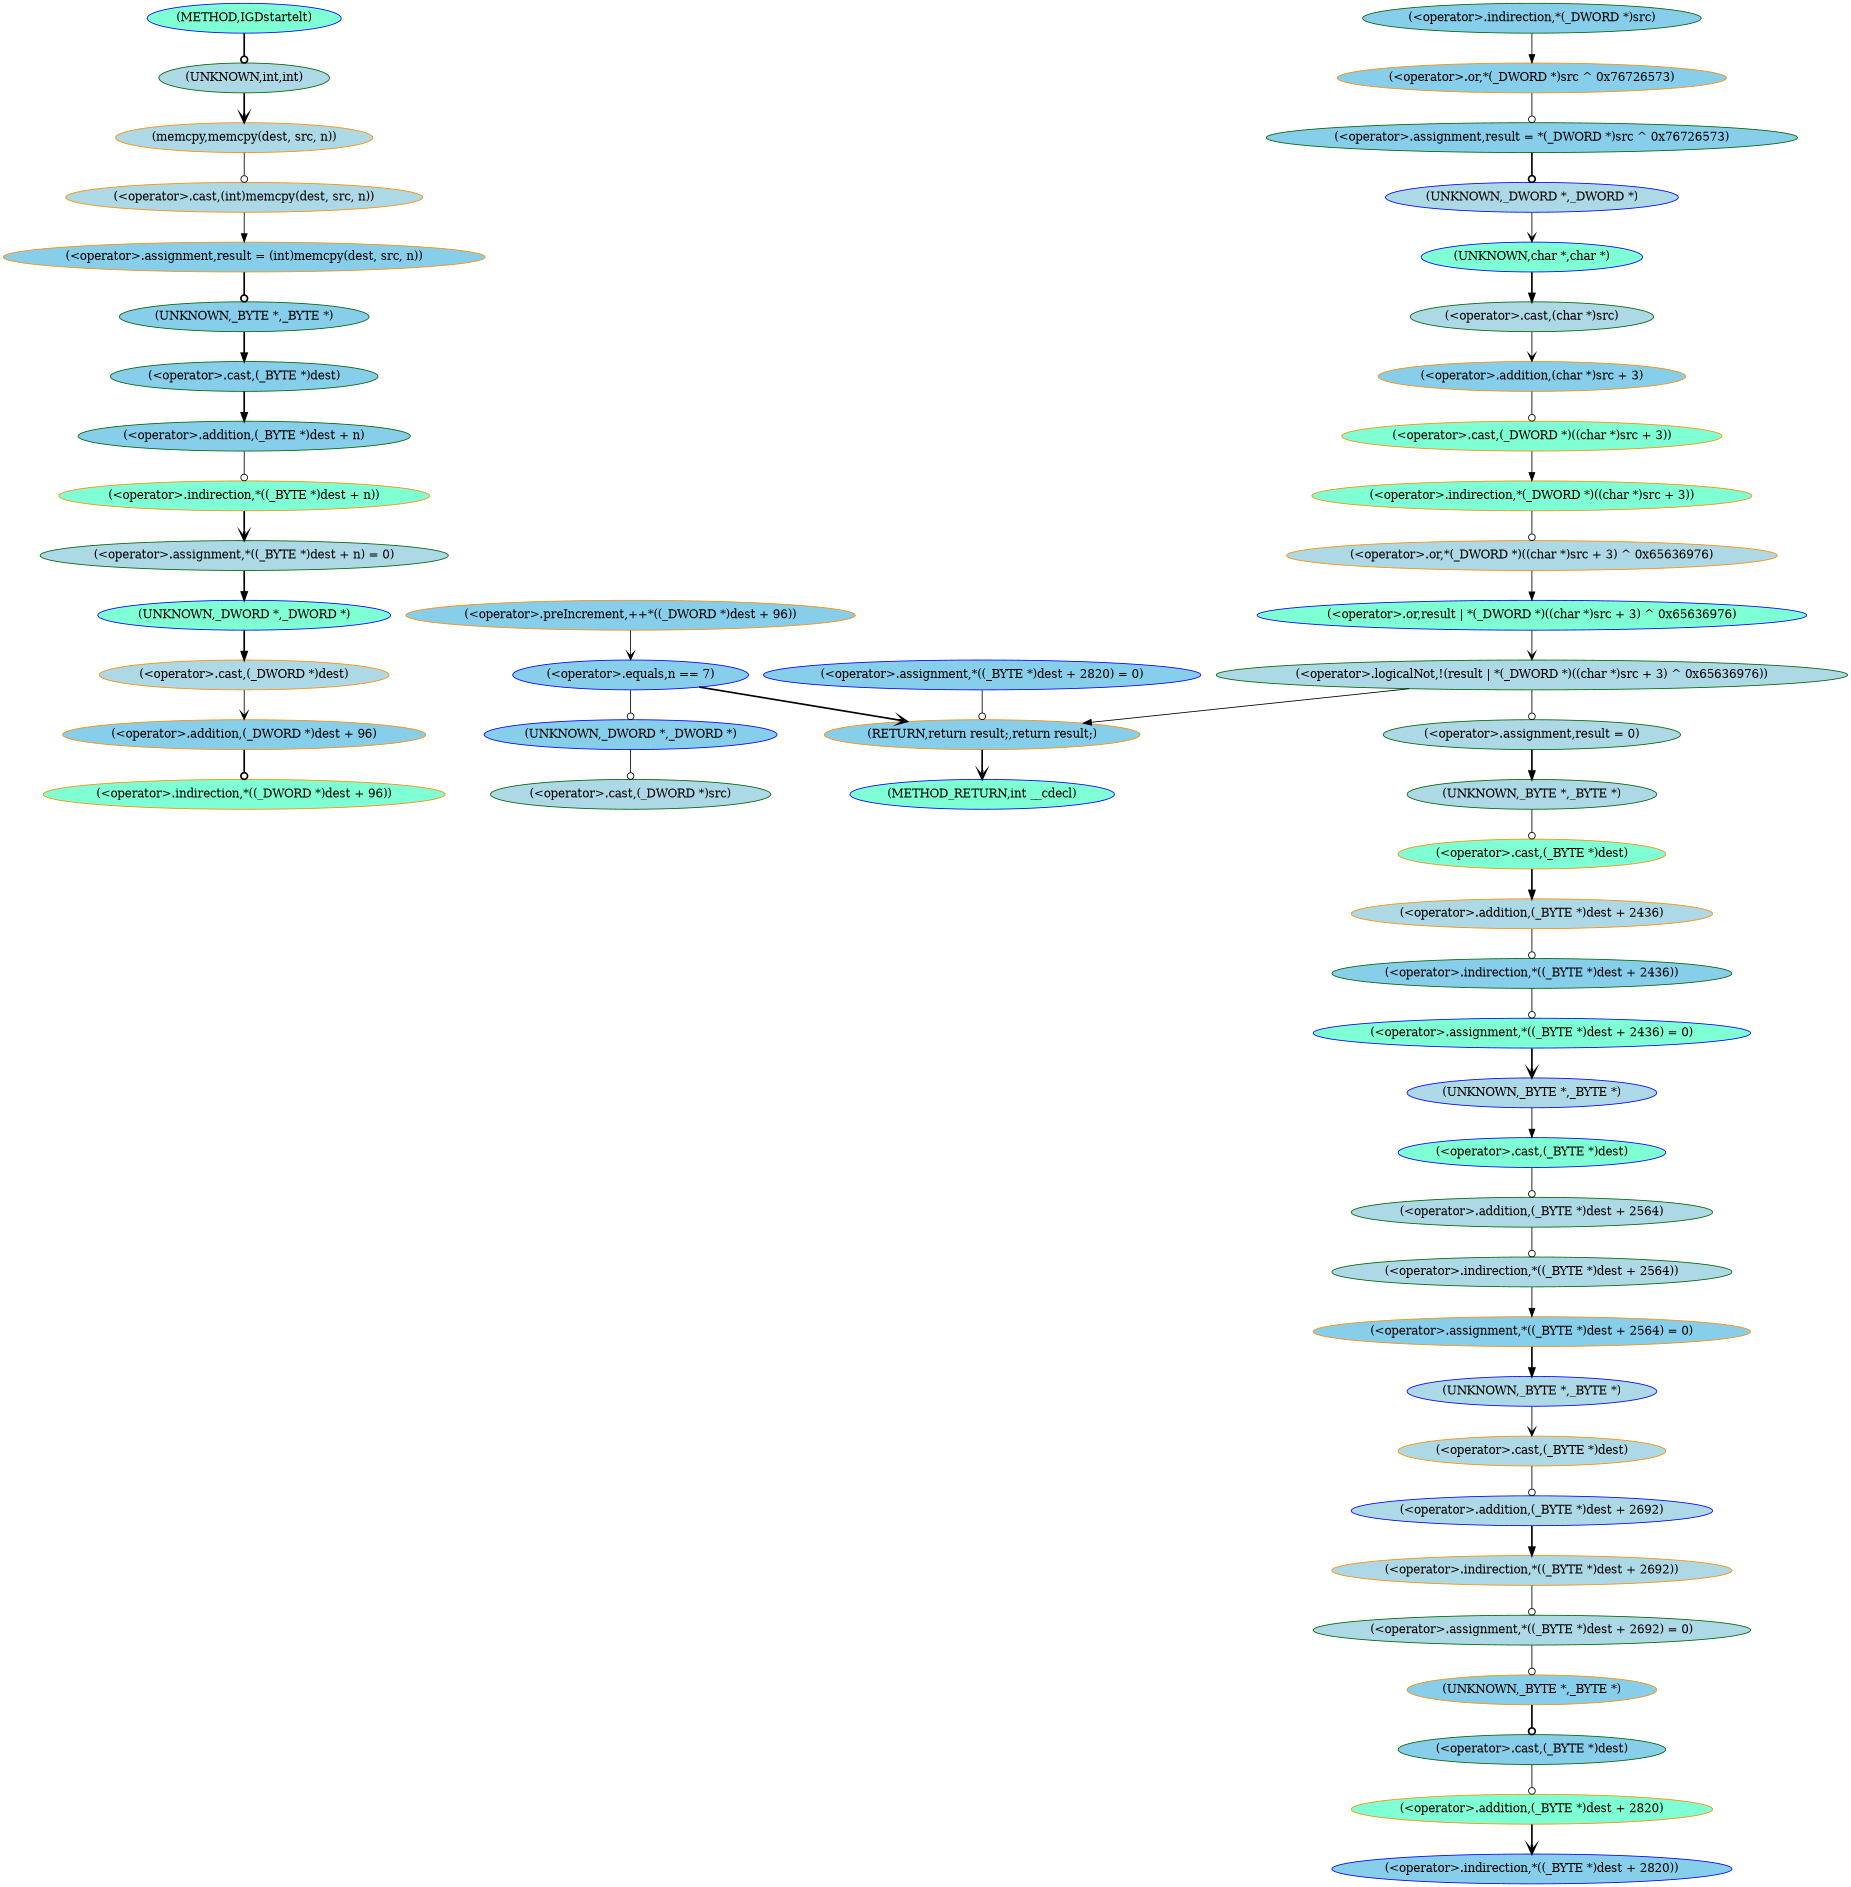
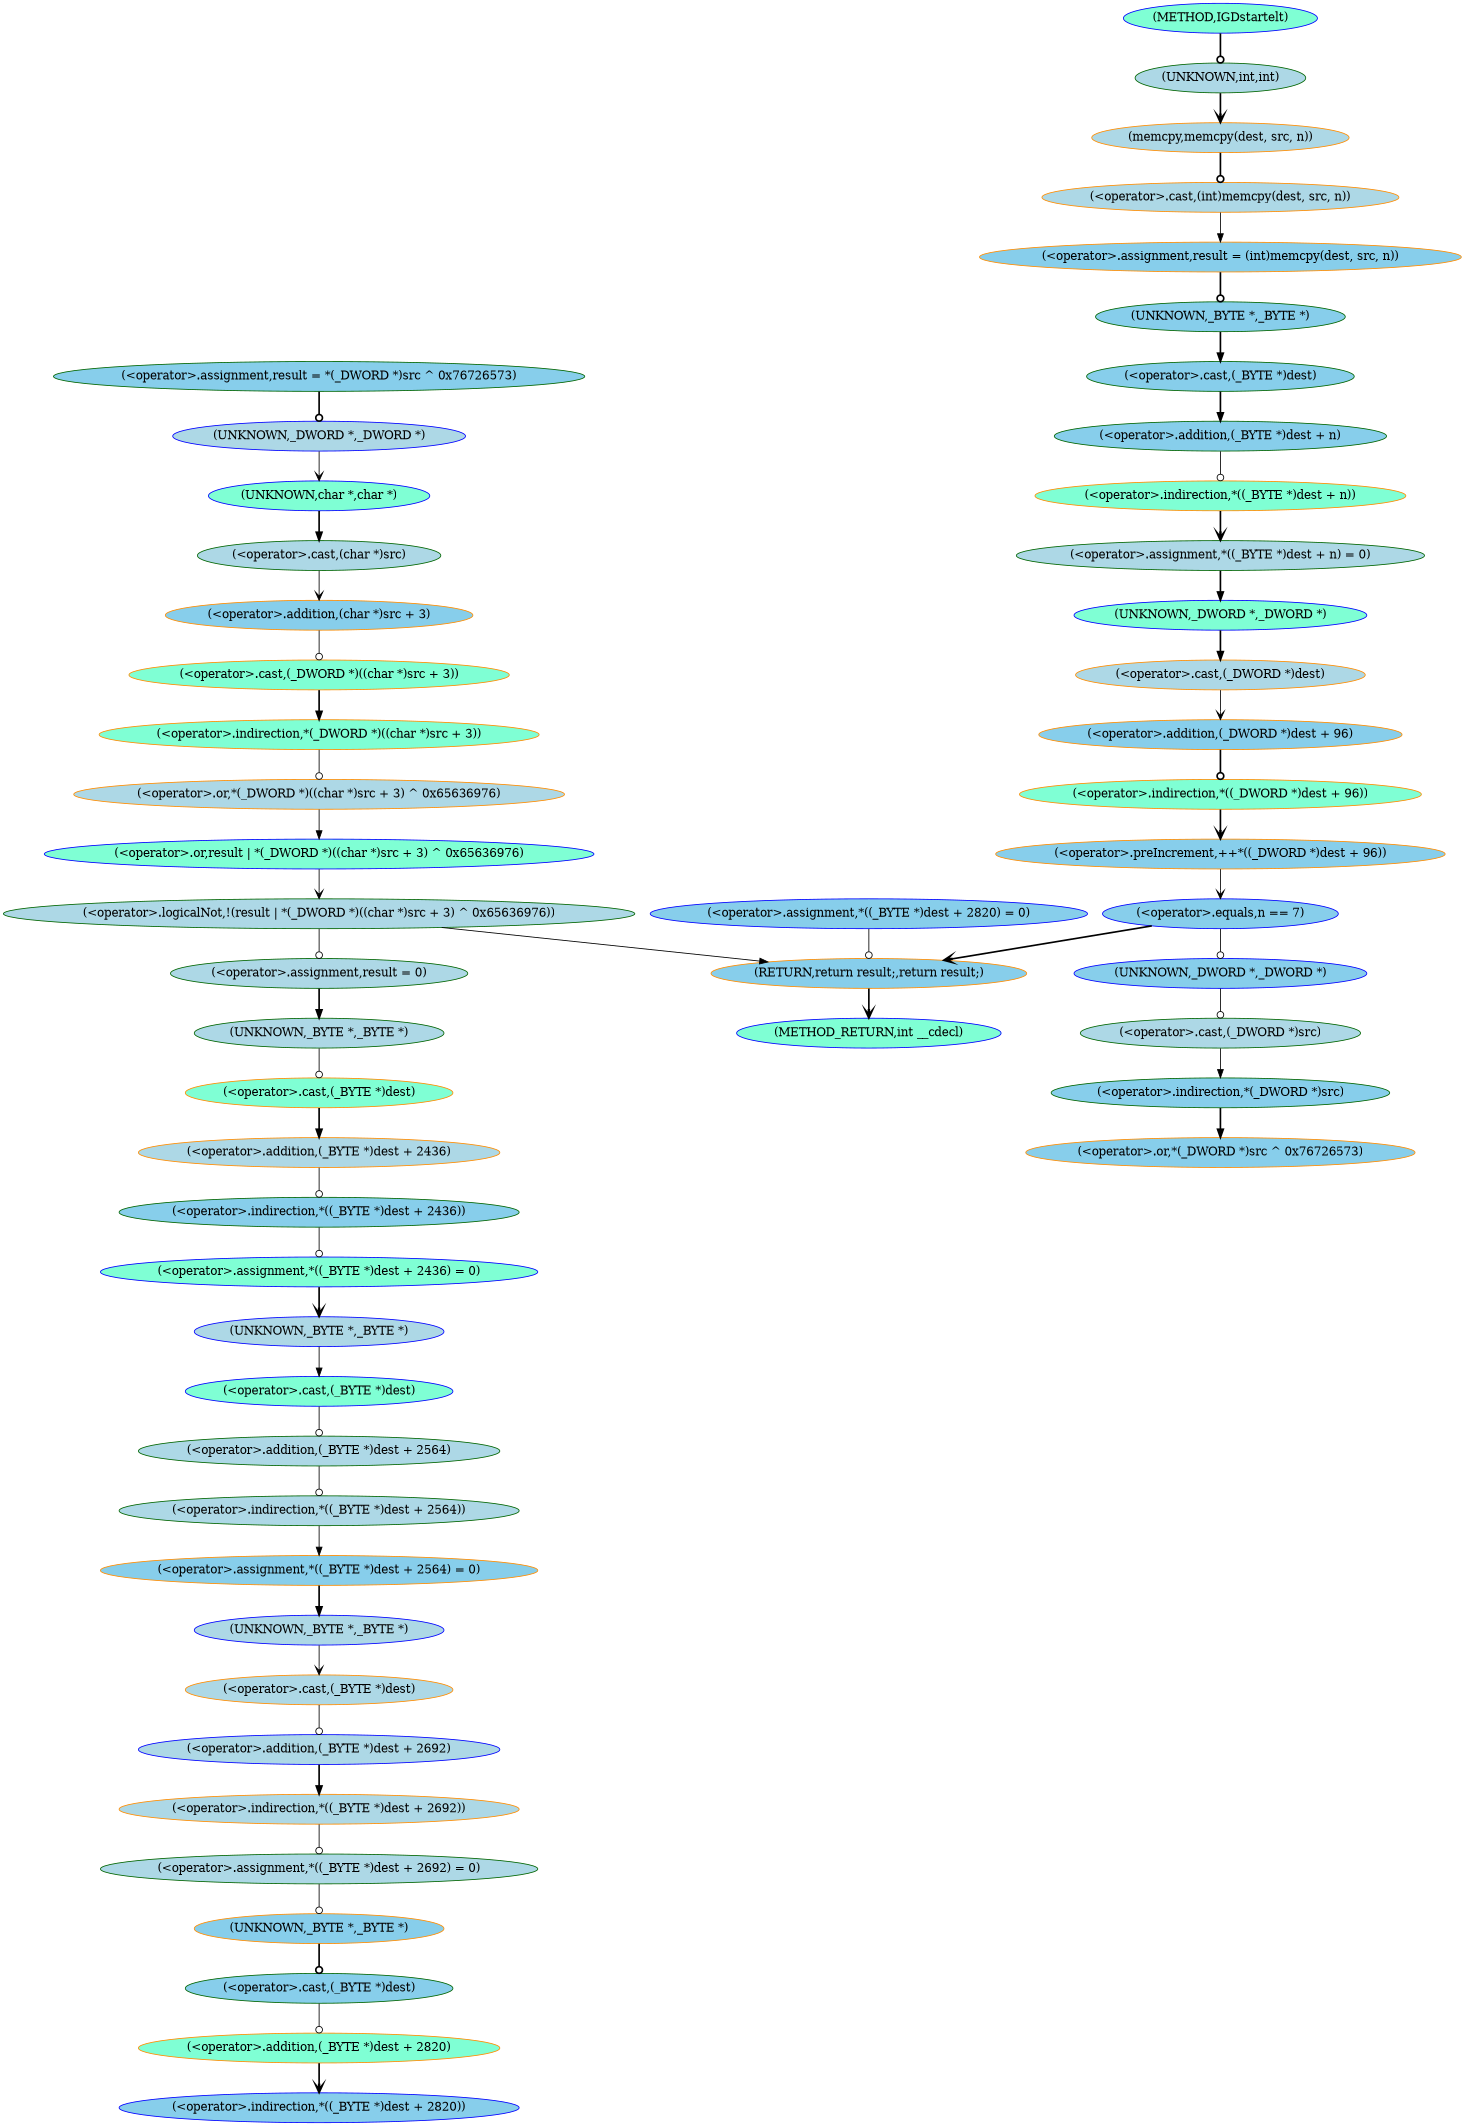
(1532, 44) -> (1220, 1119)
(1532, 105) -> none
(244, 164) -> (1220, 164)
(1532, 462) -> (319, 701)
none -> (1220, 820)
none -> (1220, 1059)
